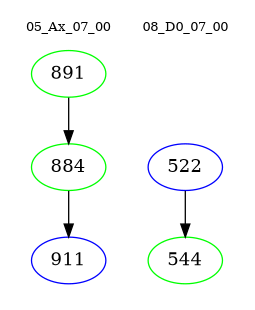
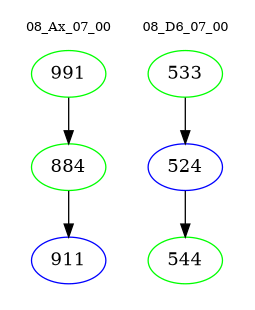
(69, 28) -> (69, 28)
(186, 28) -> (186, 28)
(69, 74) -> (69, 74)
none -> (185, 74)
(185, 167) -> (185, 167)
